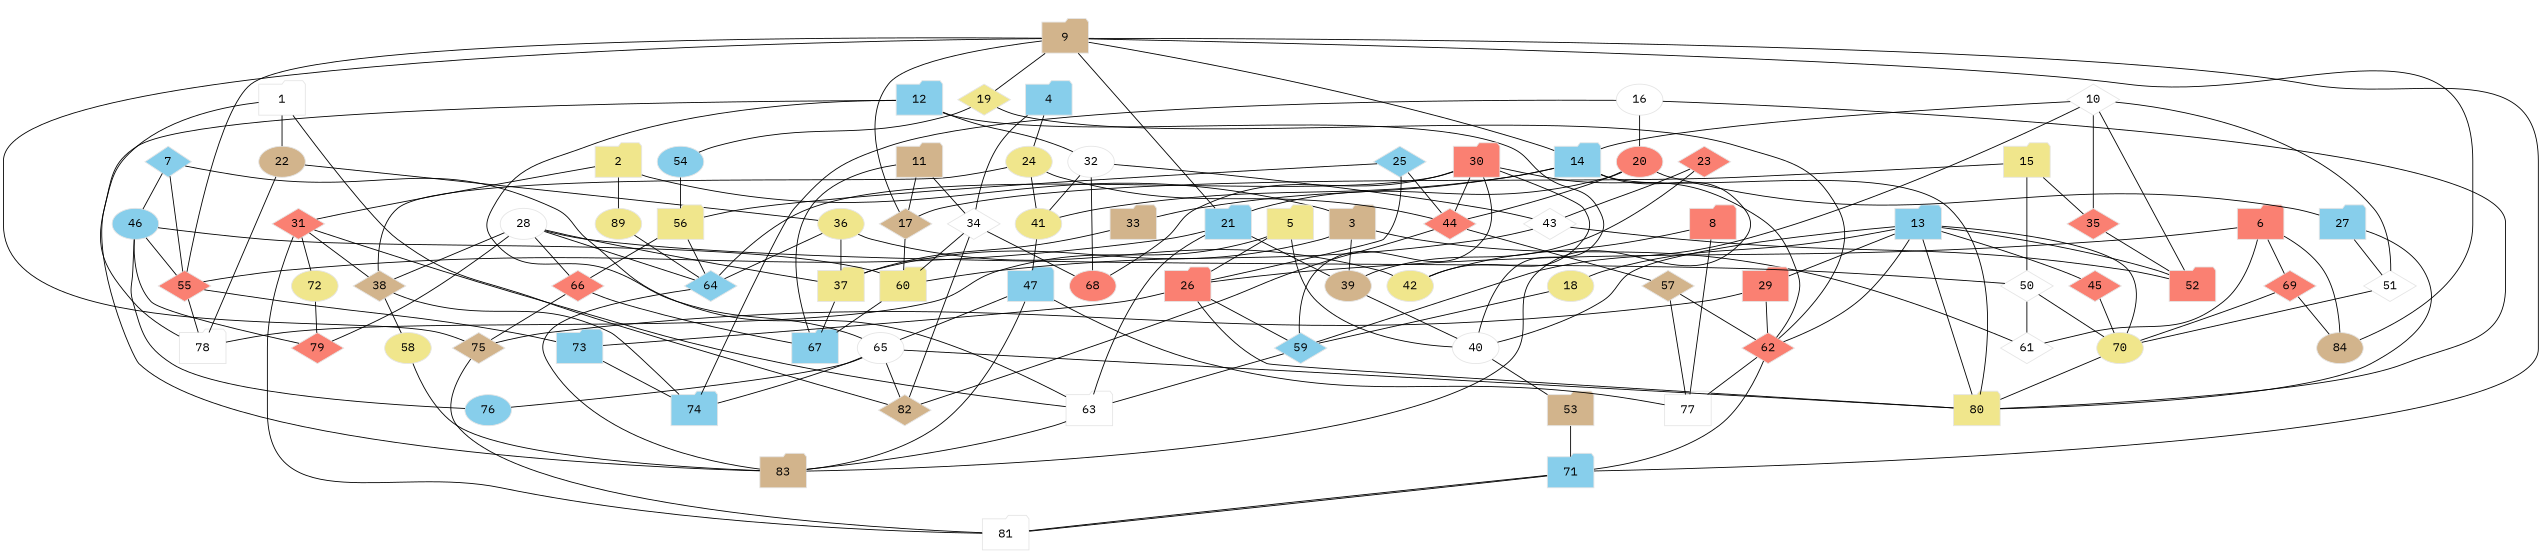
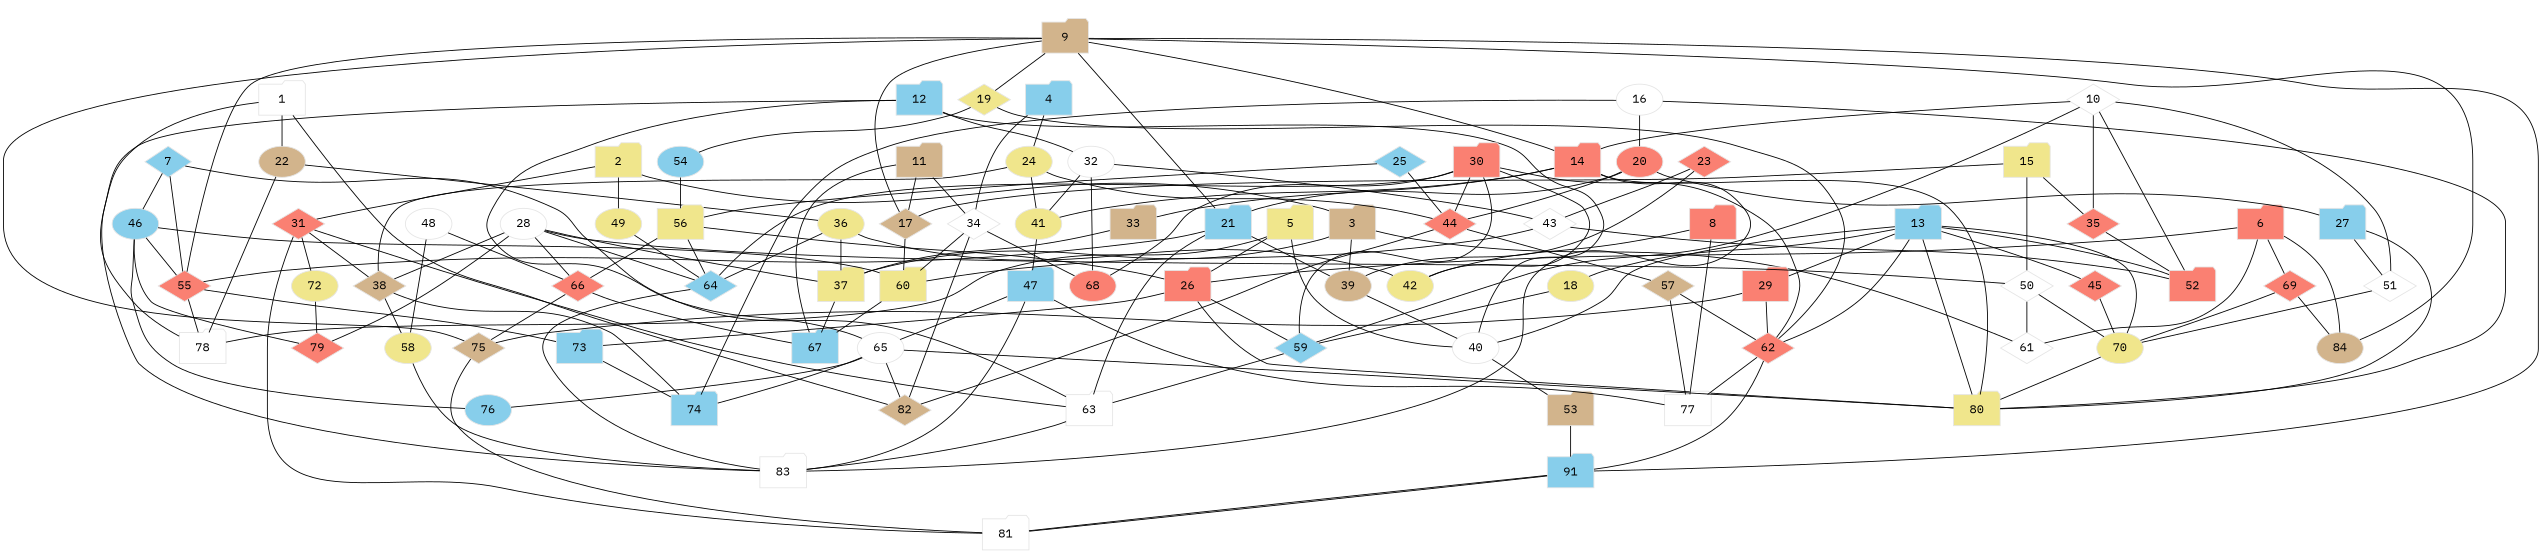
(1578, 162) -> (1578, 162)
none -> (429, 224)
(618, 224) -> (618, 224)
(1360, 246) -> (865, 245)
(783, 472) -> (783, 472)
(1571, 472) -> (1571, 472)
